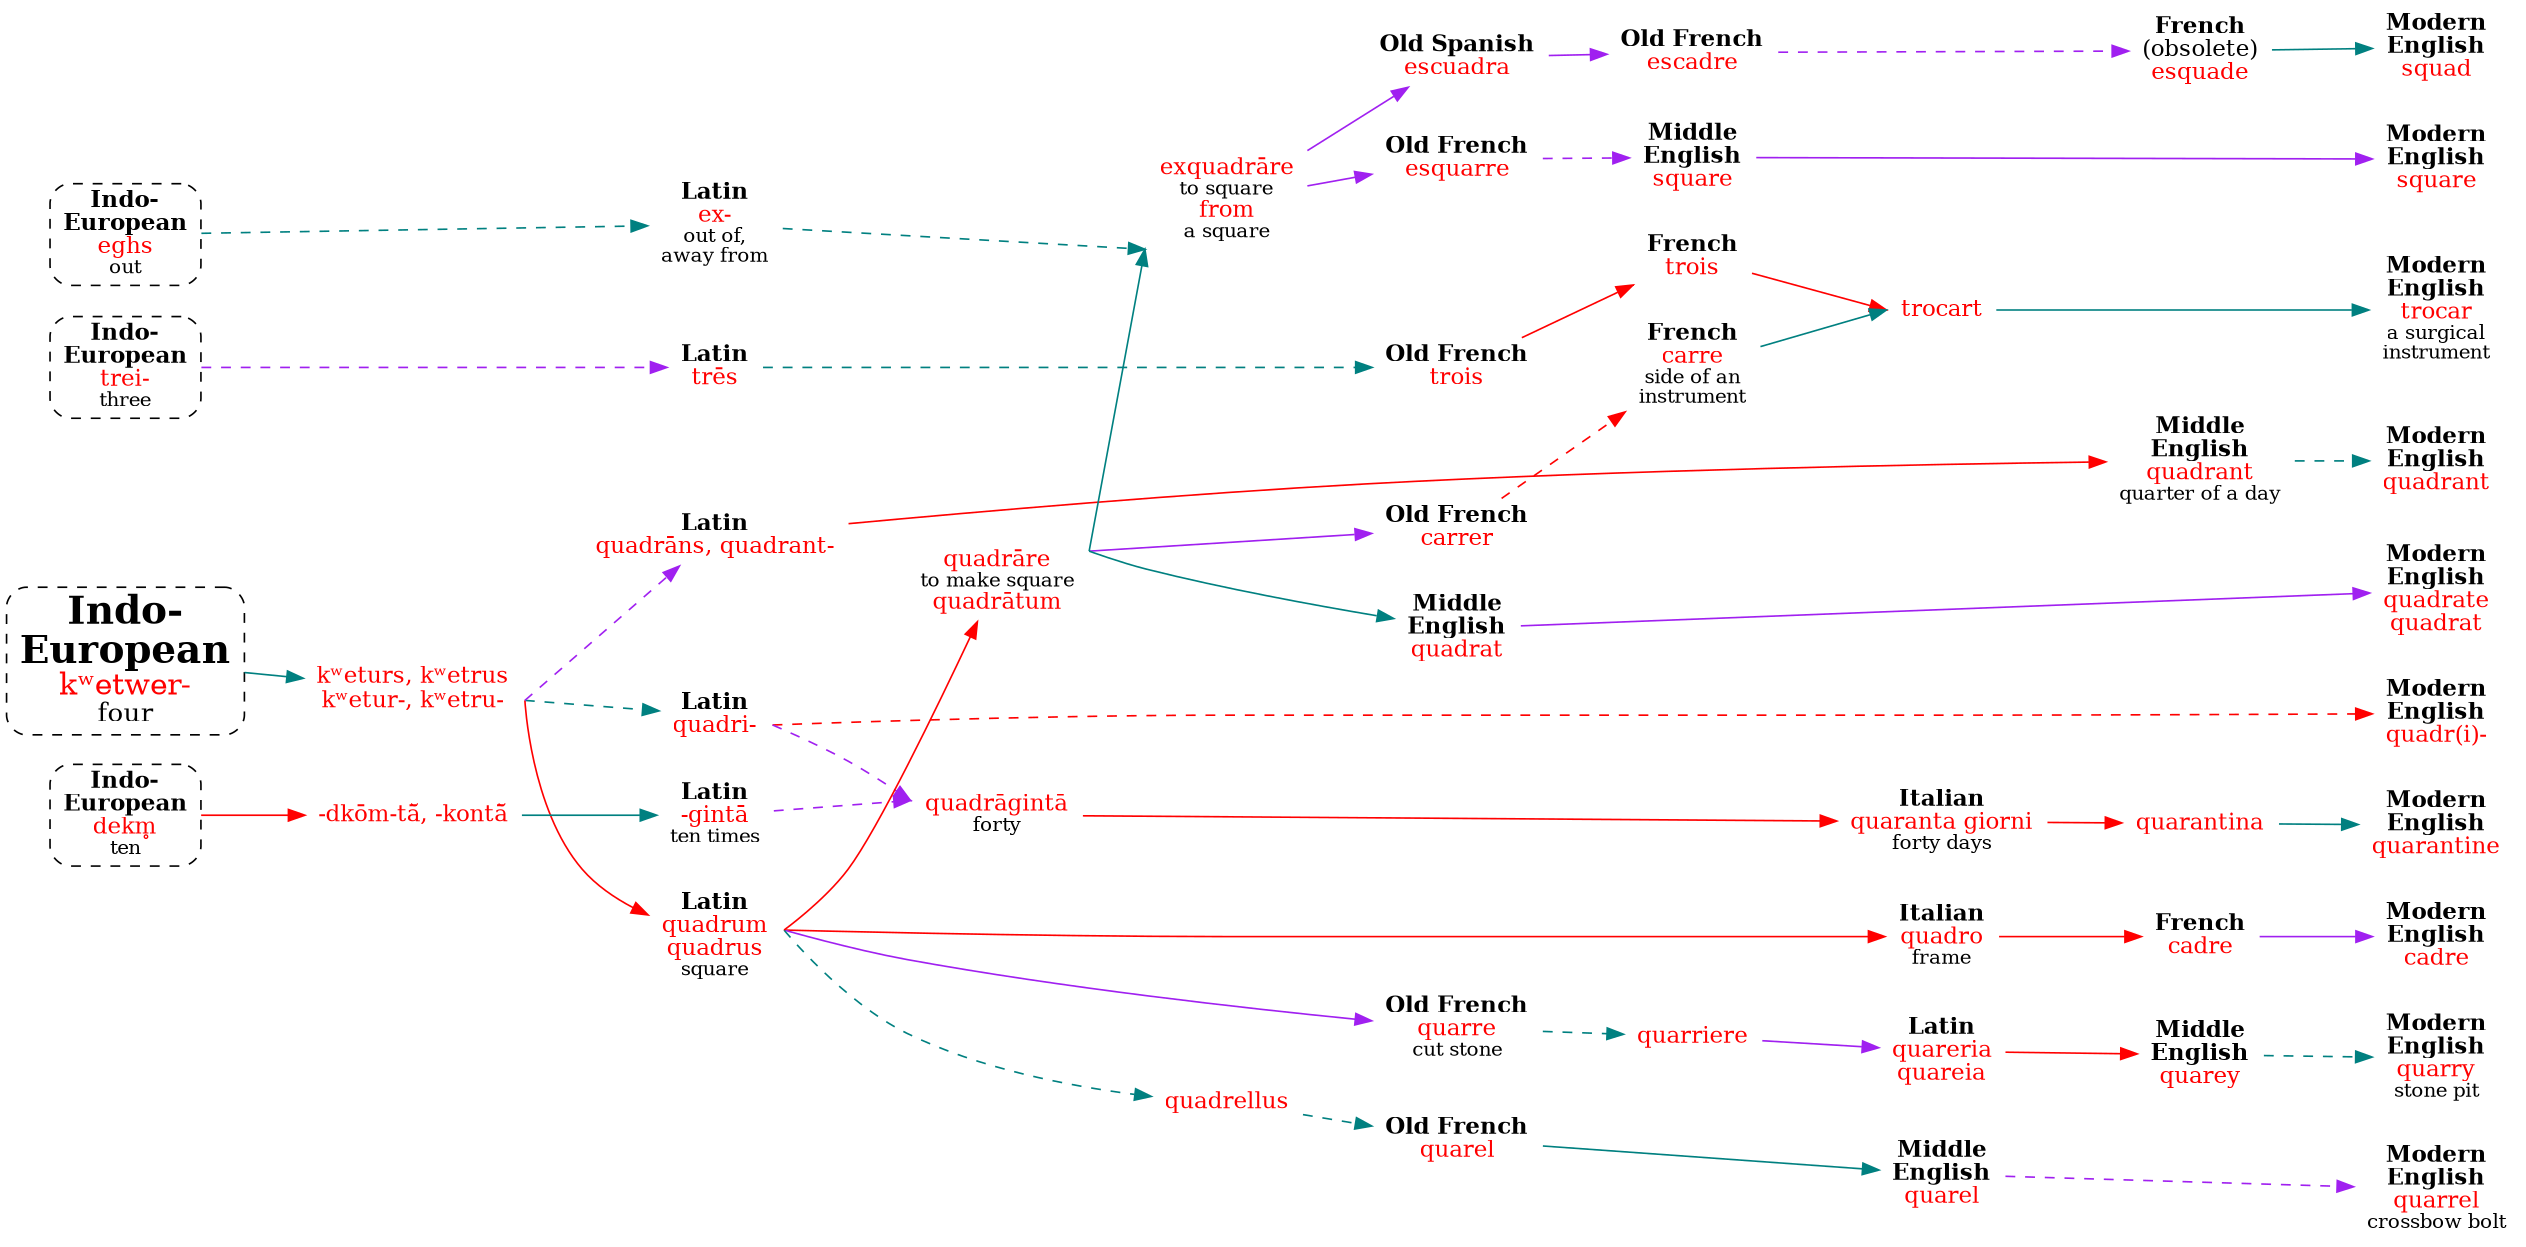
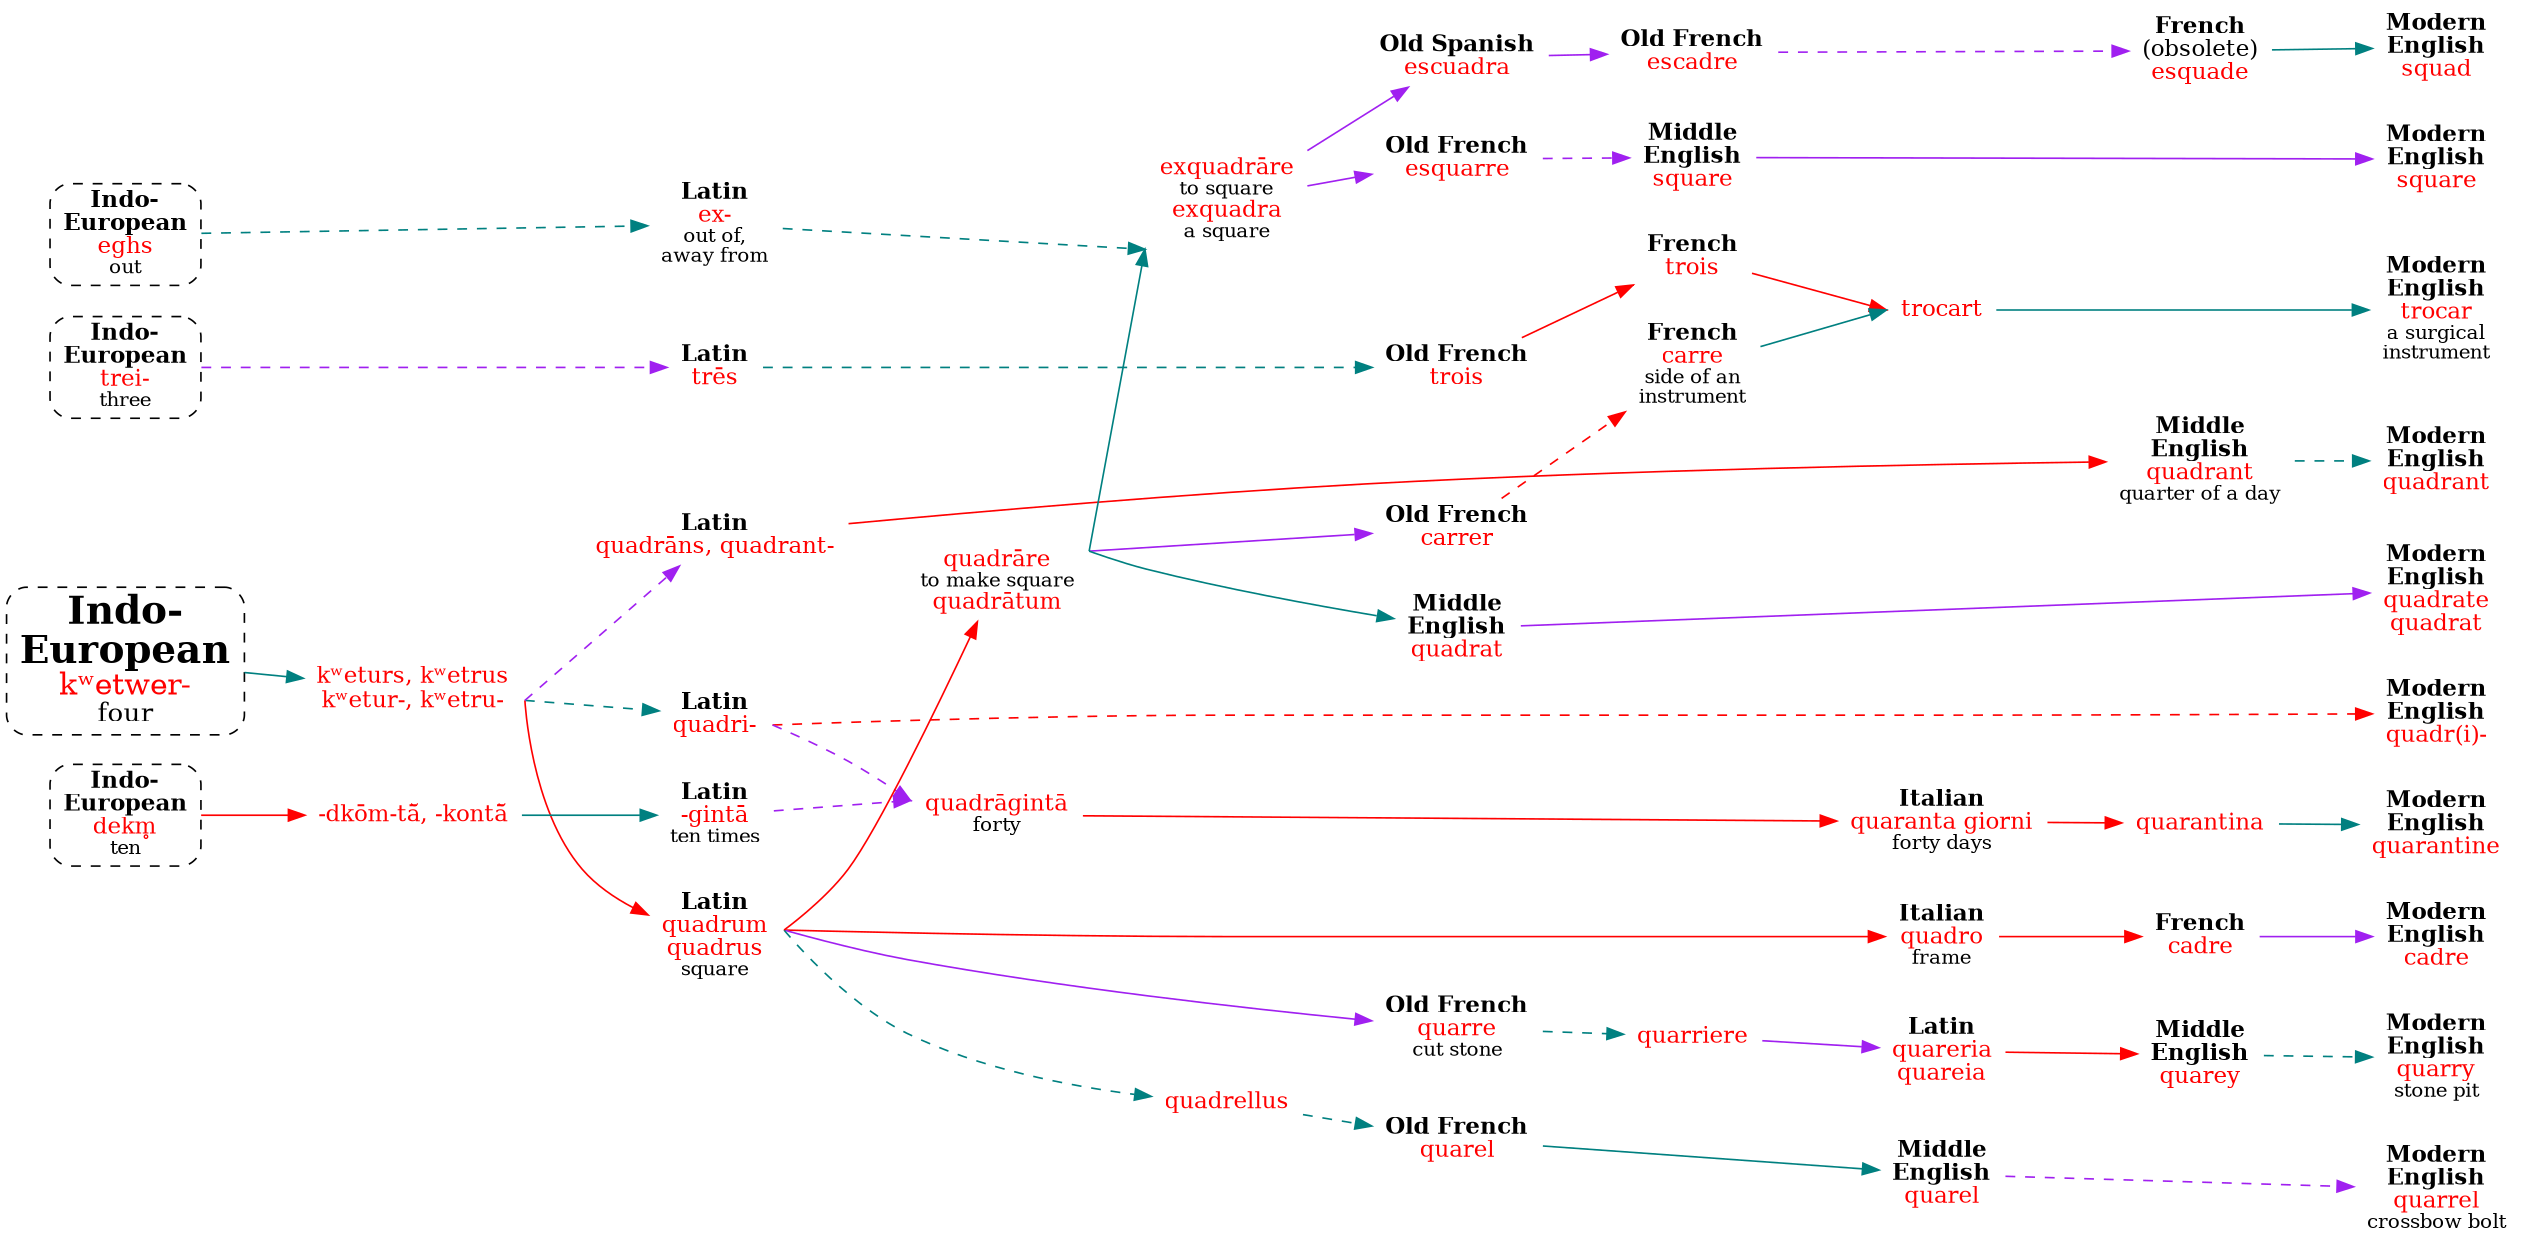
(1227, 210) -> (1227, 210)
